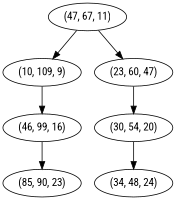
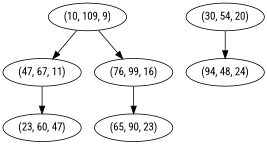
(67, 42) -> (67, 42)
(134, 96) -> none
(42, 128) -> (134, 72)
(42, 183) -> (134, 128)
(134, 183) -> (225, 72)
